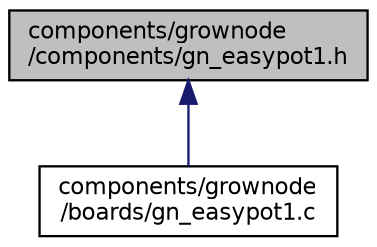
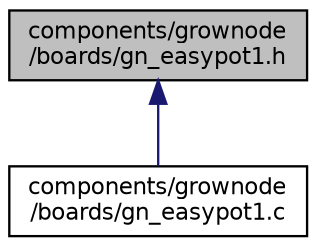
(188, 45) -> (158, 45)
